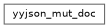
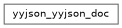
(54, 14) -> (61, 14)
